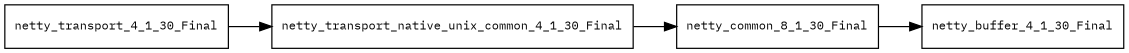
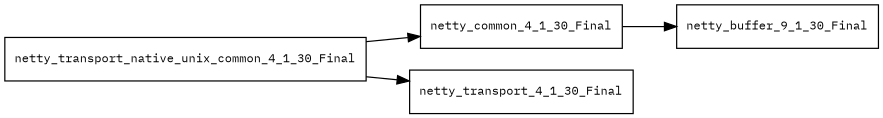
(244, 27) -> (382, 78)
(778, 27) -> (521, 27)
(1023, 27) -> (778, 27)
